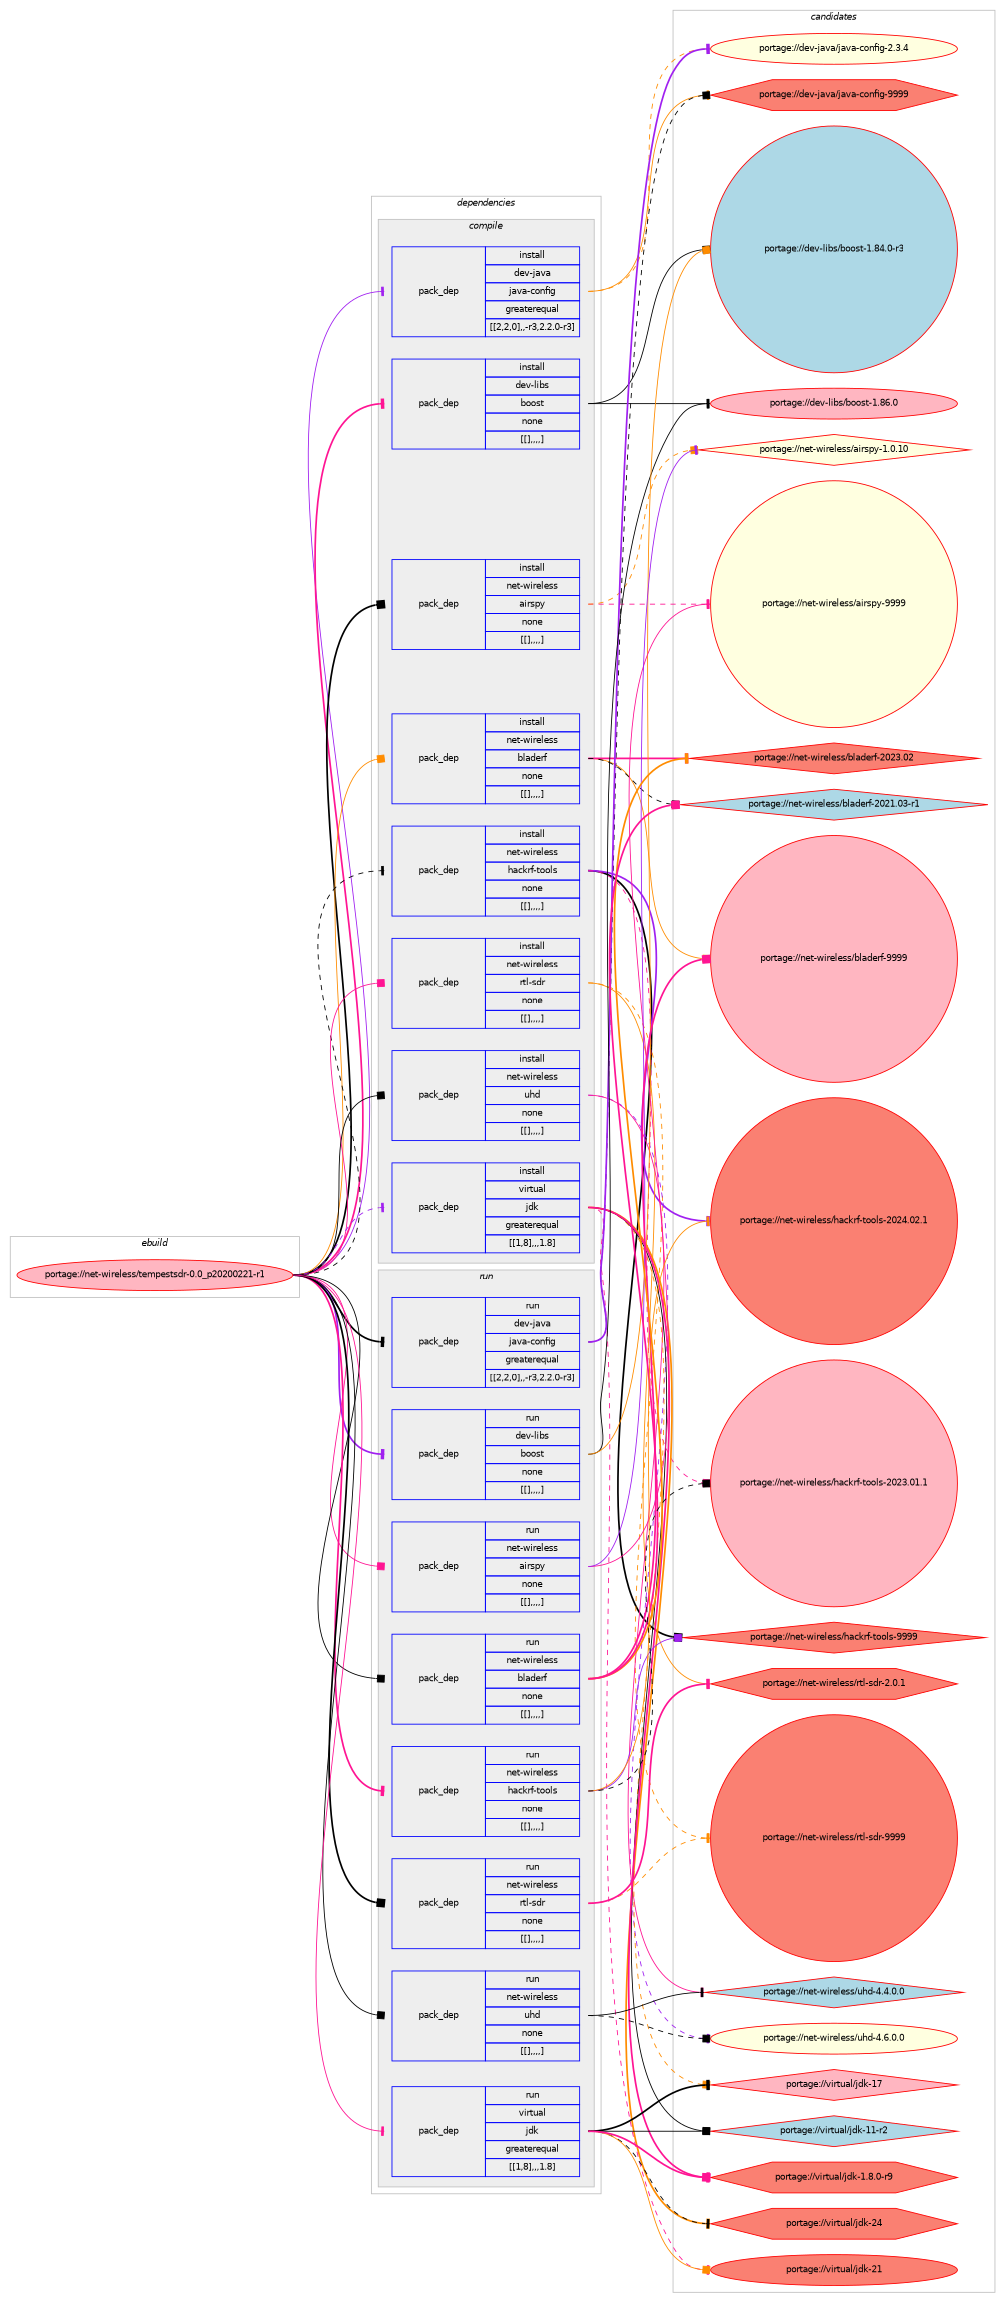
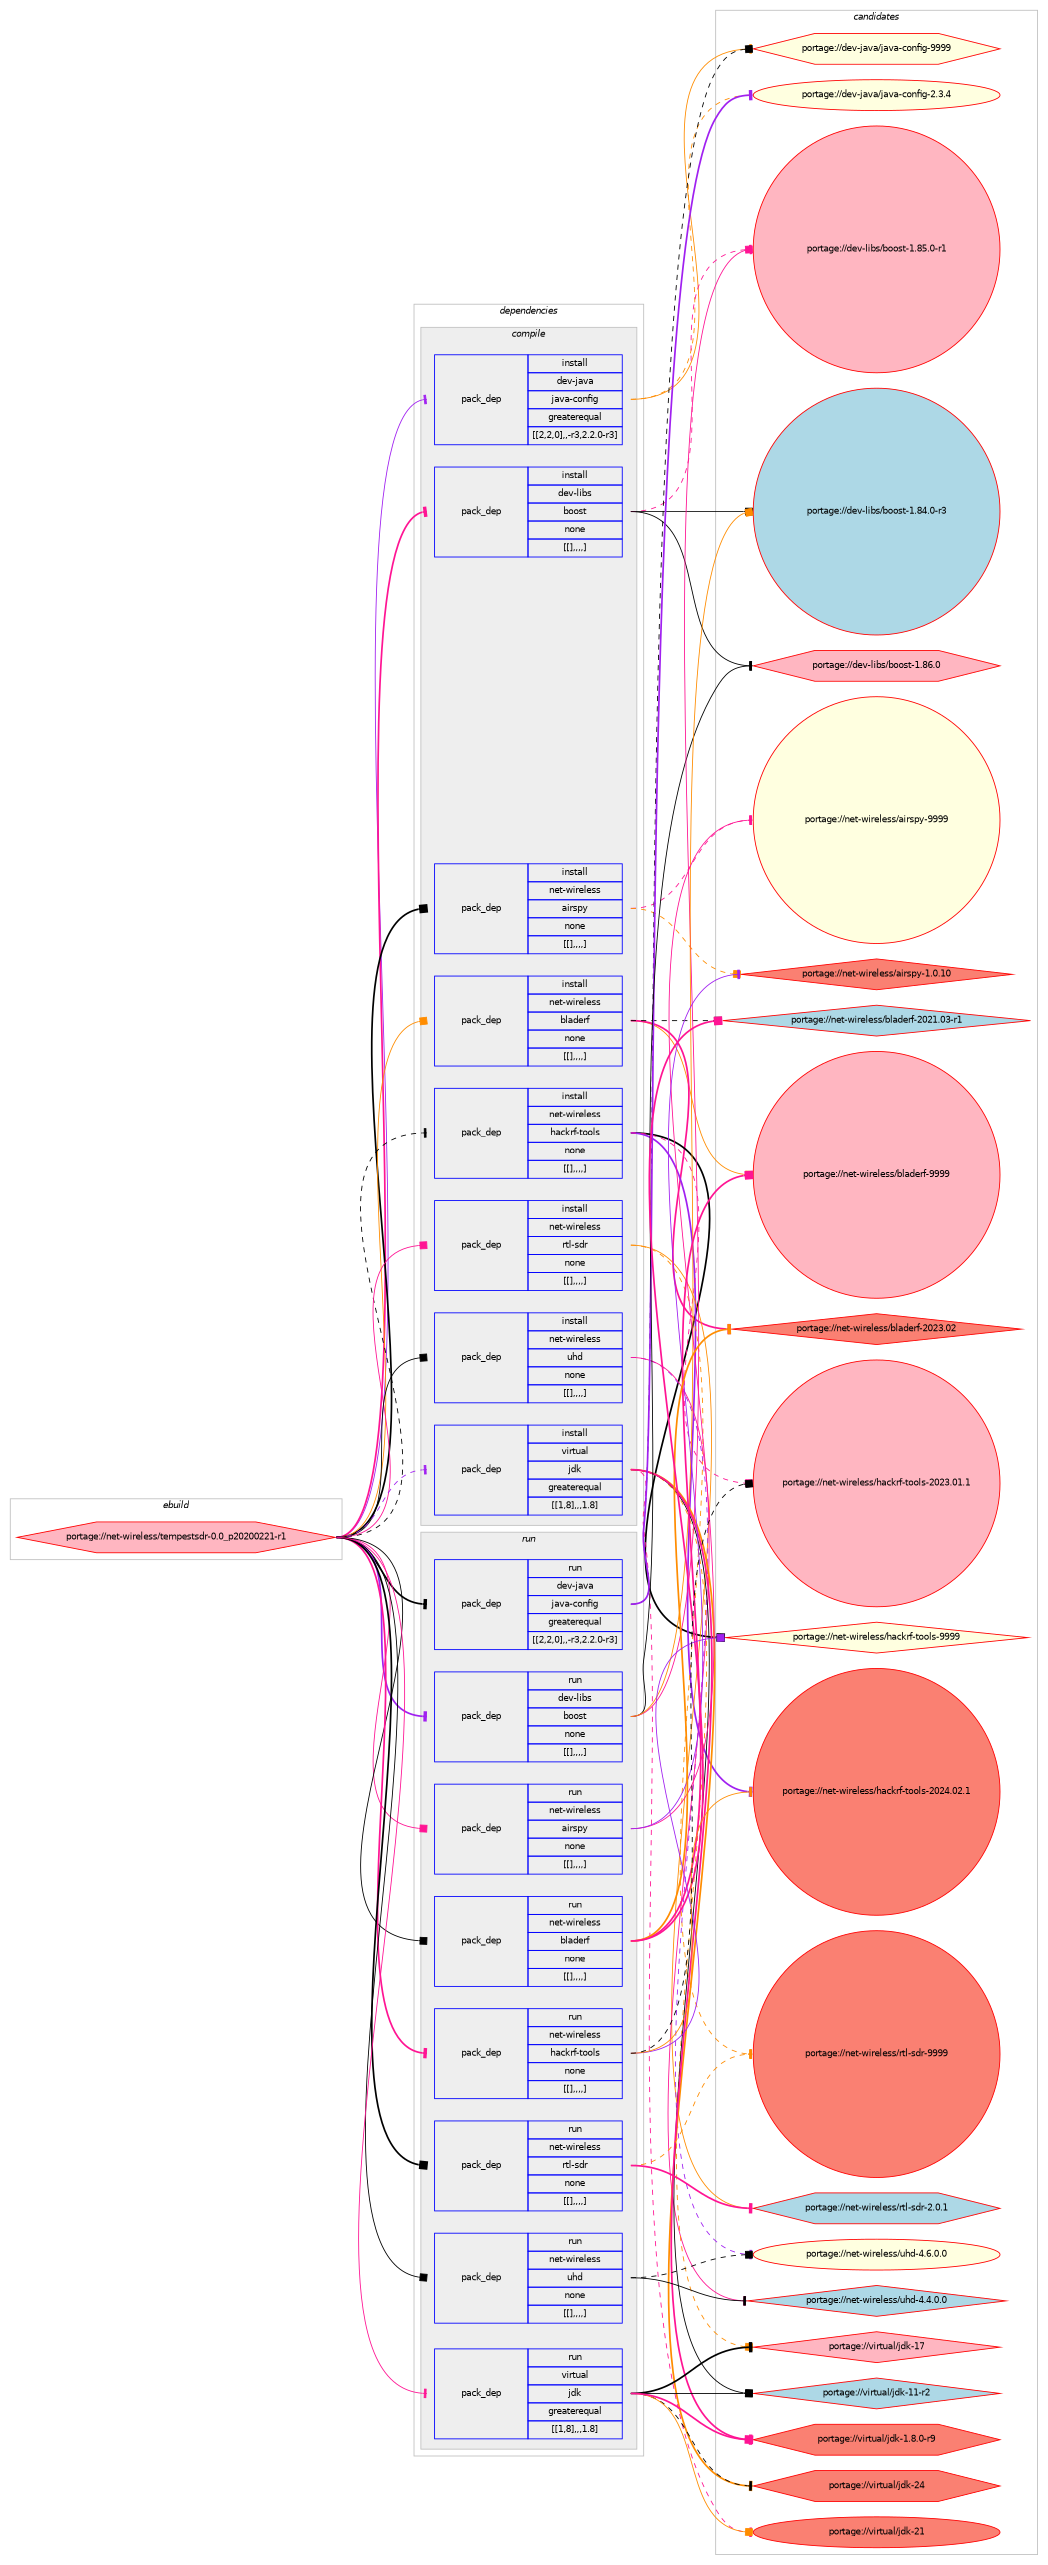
(834, 95) -> (877, 49)
none -> (877, 249)
(834, 404) -> (877, 666)
(834, 450) -> (877, 974)
(155, 1275) -> (176, 1537)
(834, 1638) -> (877, 1638)
(834, 1684) -> (877, 2208)
